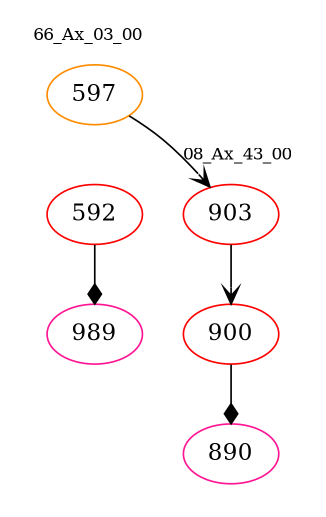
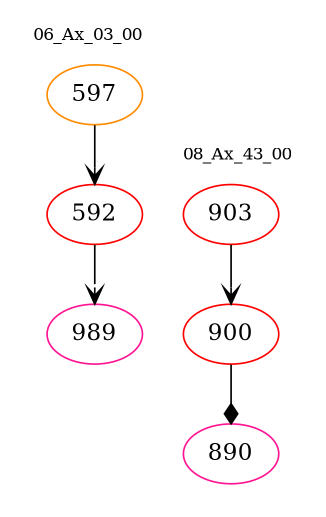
(88, 36) -> (88, 36)
(181, 156) -> (95, 146)
(95, 264) -> (95, 264)
